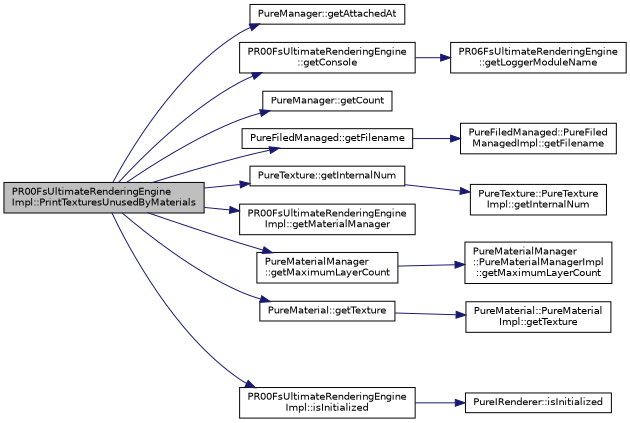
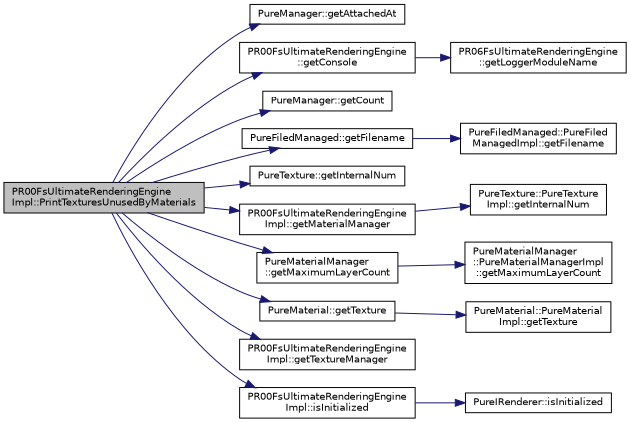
(433, 188) -> (438, 209)
none -> (327, 355)
